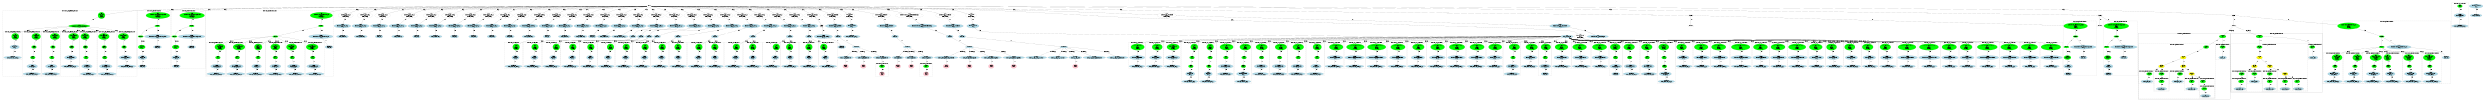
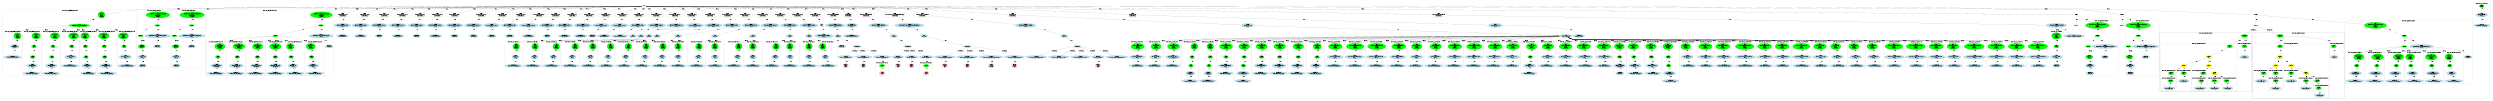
(1555, 40) -> (2056, 30)
(1727, 40) -> (1313, 20)
(1581, 43) -> (1585, 42)
